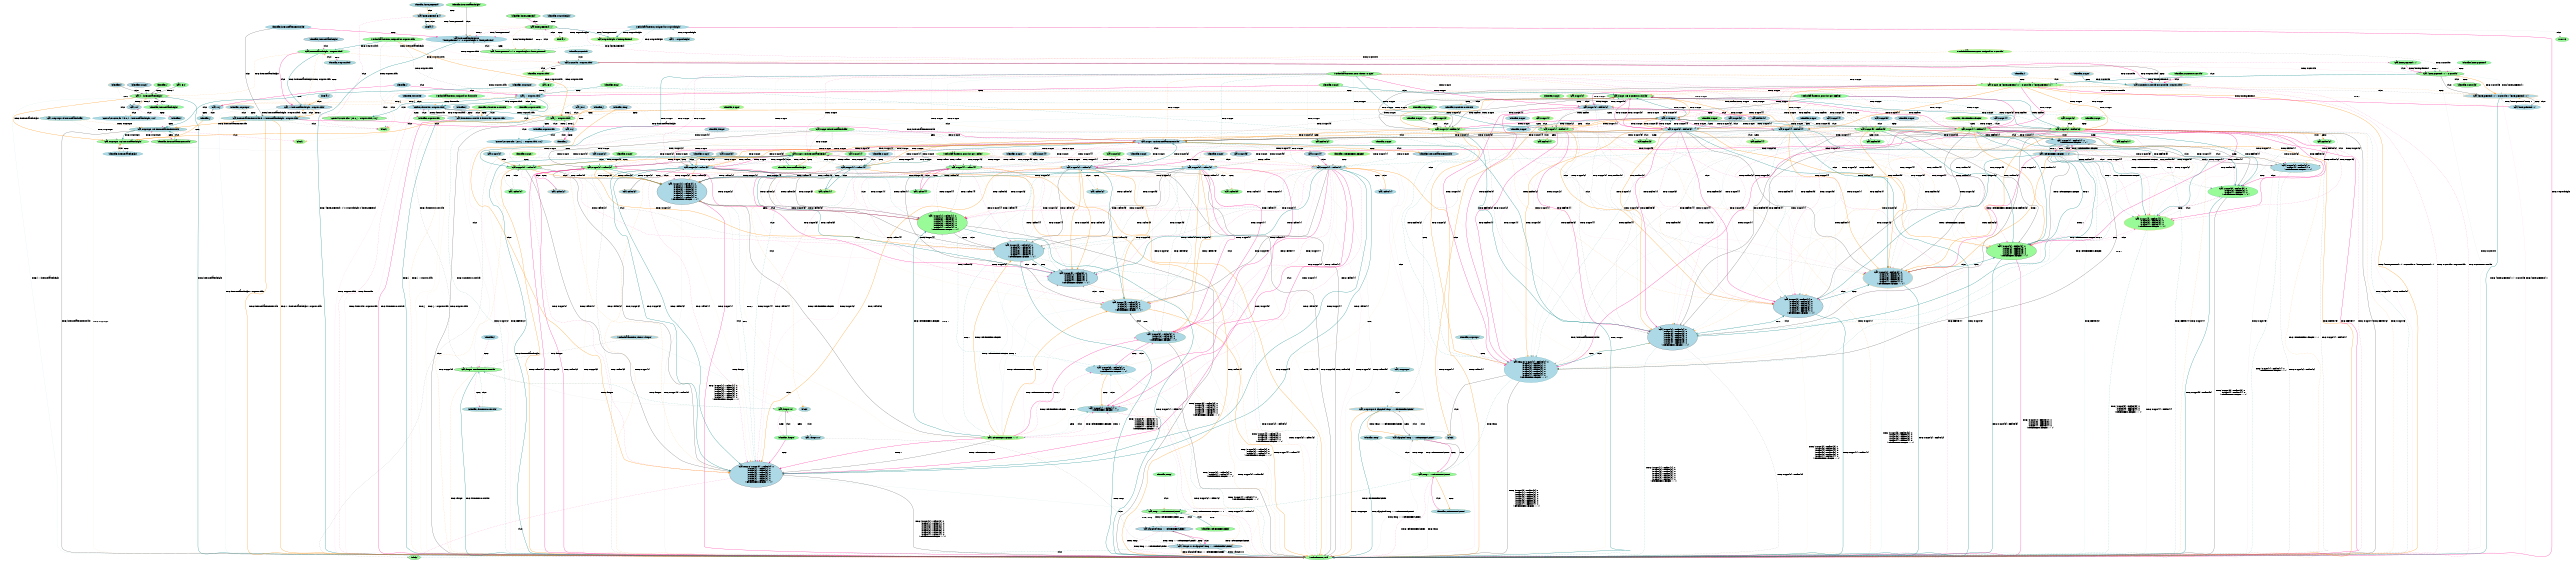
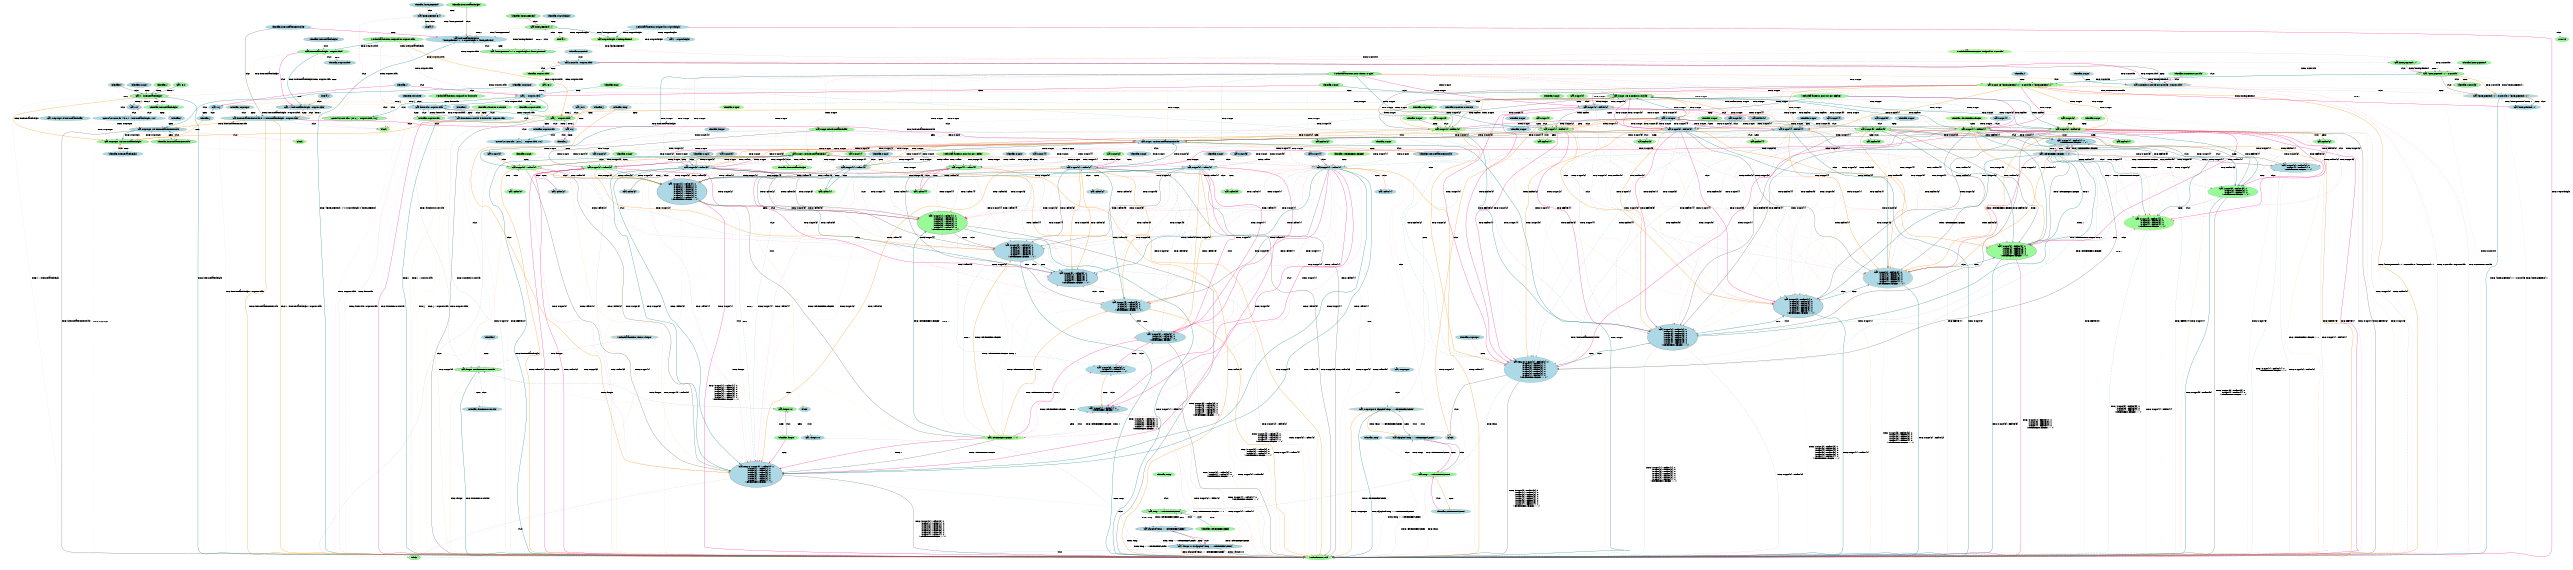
(677, 33) -> (661, 35)
(1807, 103) -> (1807, 103)
(429, 107) -> (429, 107)
(815, 139) -> (883, 158)
